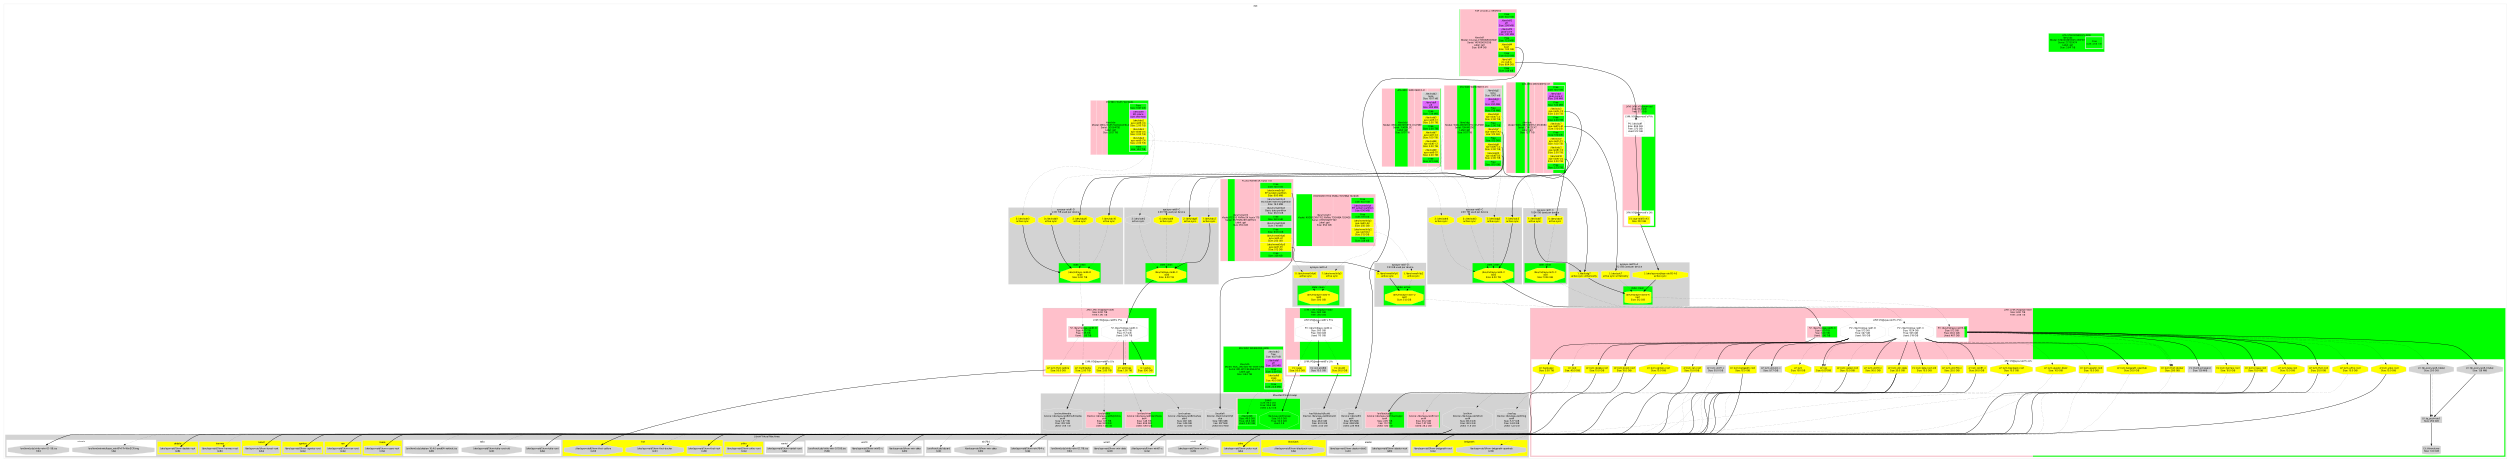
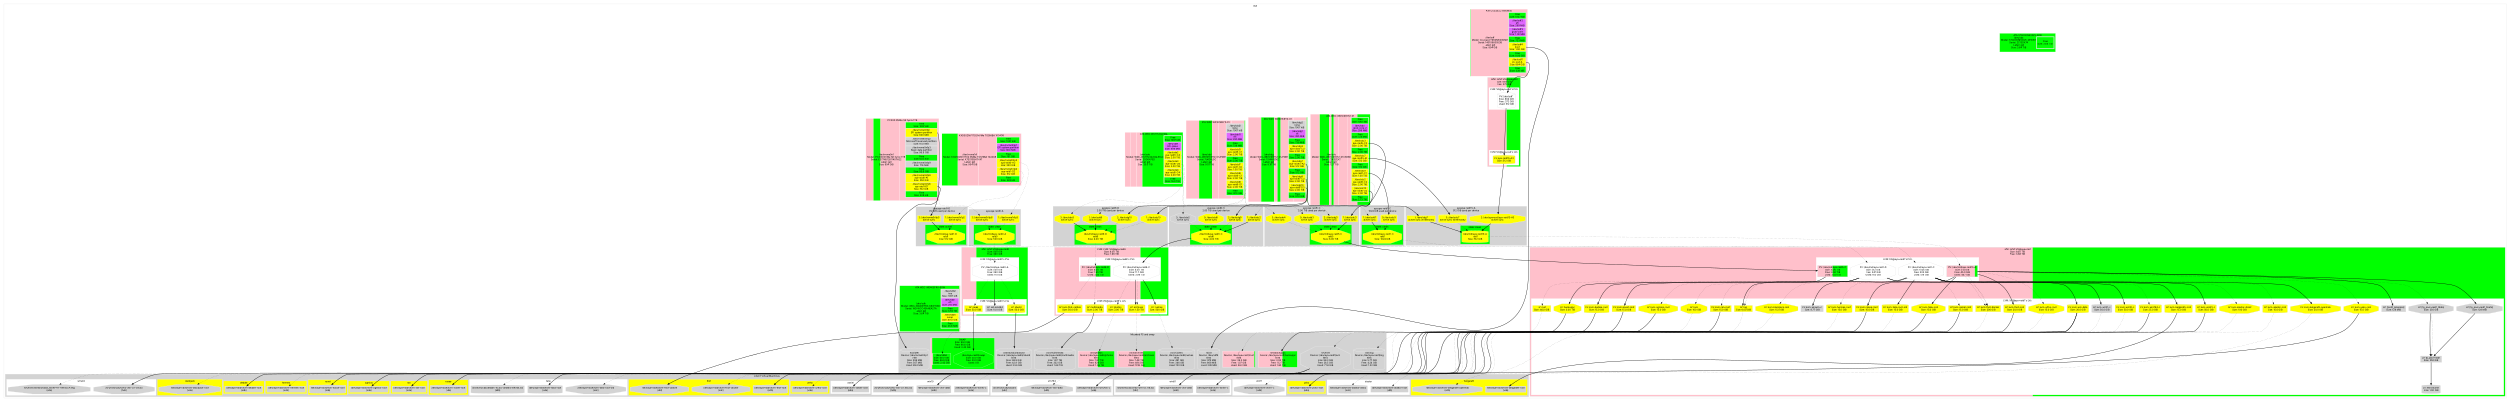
(1544, 260) -> (1375, 226)
(1725, 408) -> (1393, 353)
